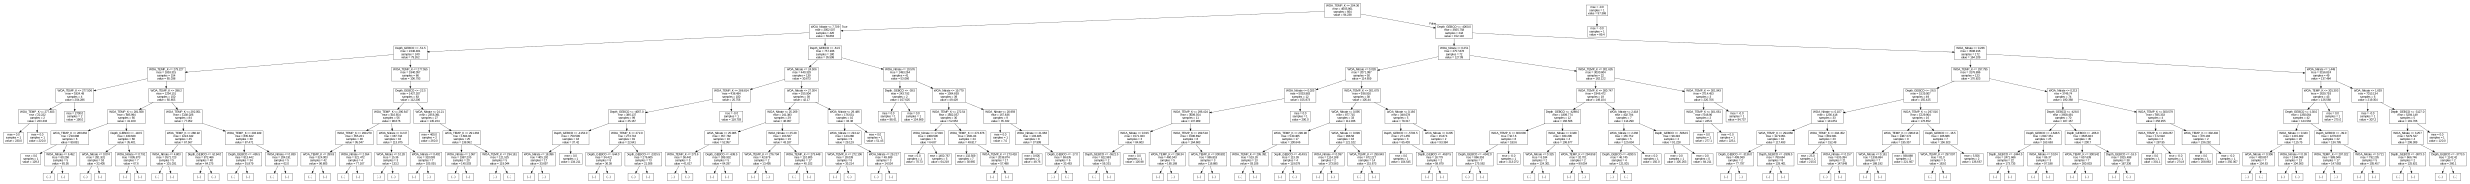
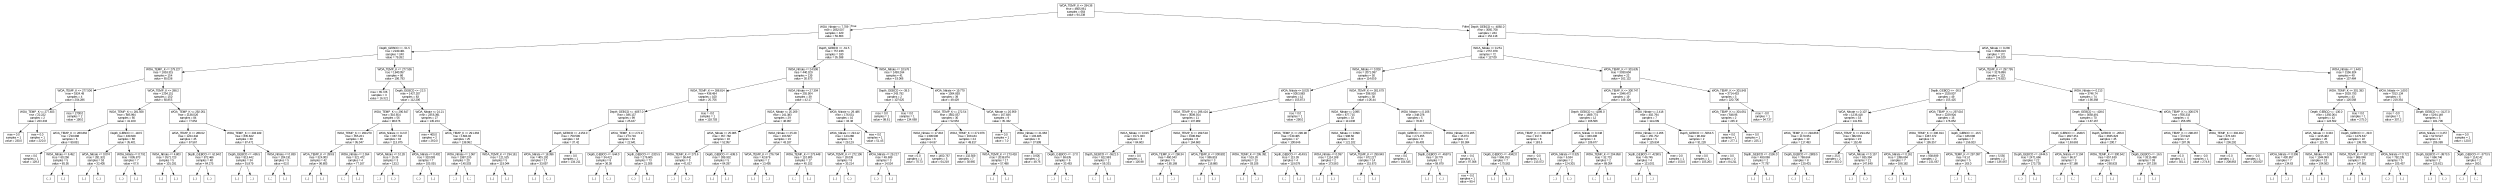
none -> (379, 95)
none -> (1464, 148)
